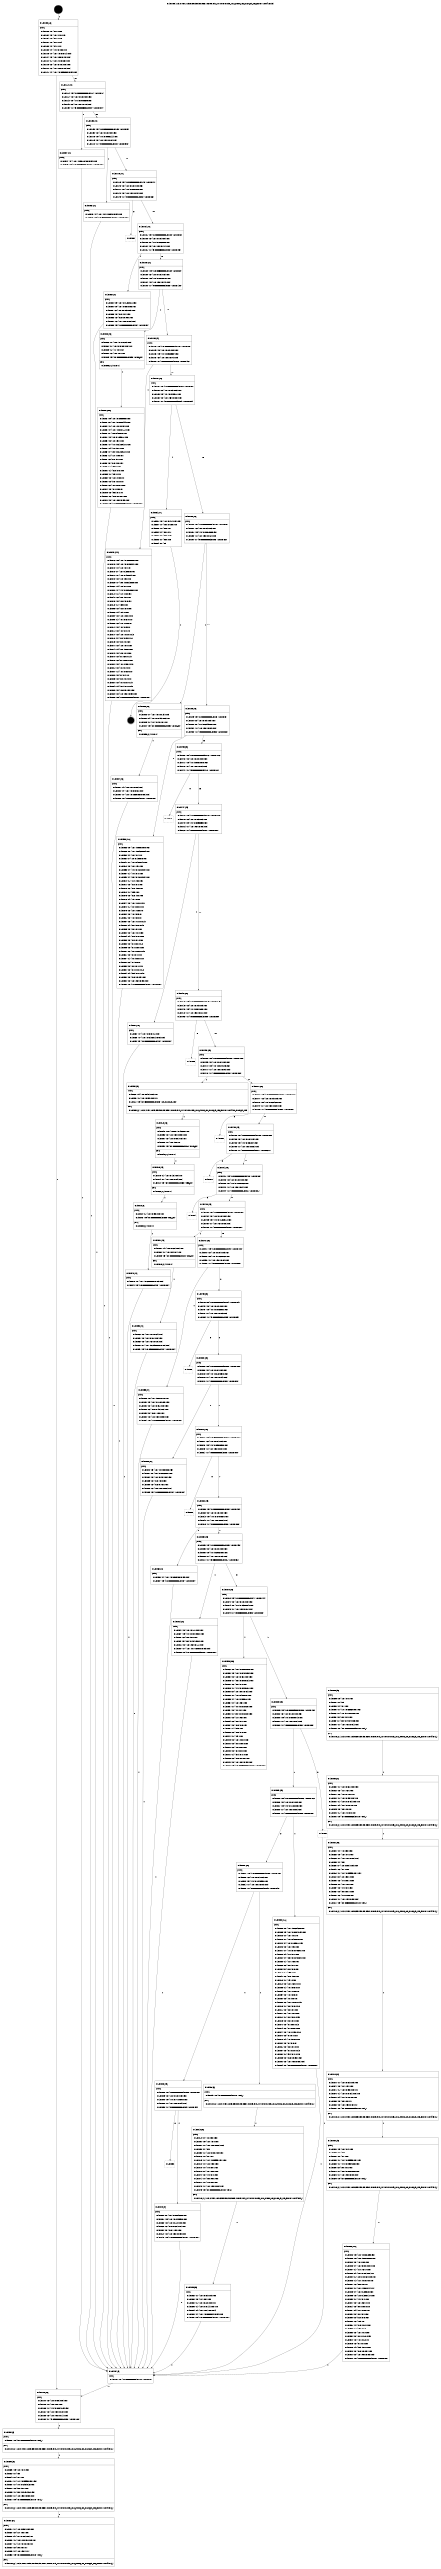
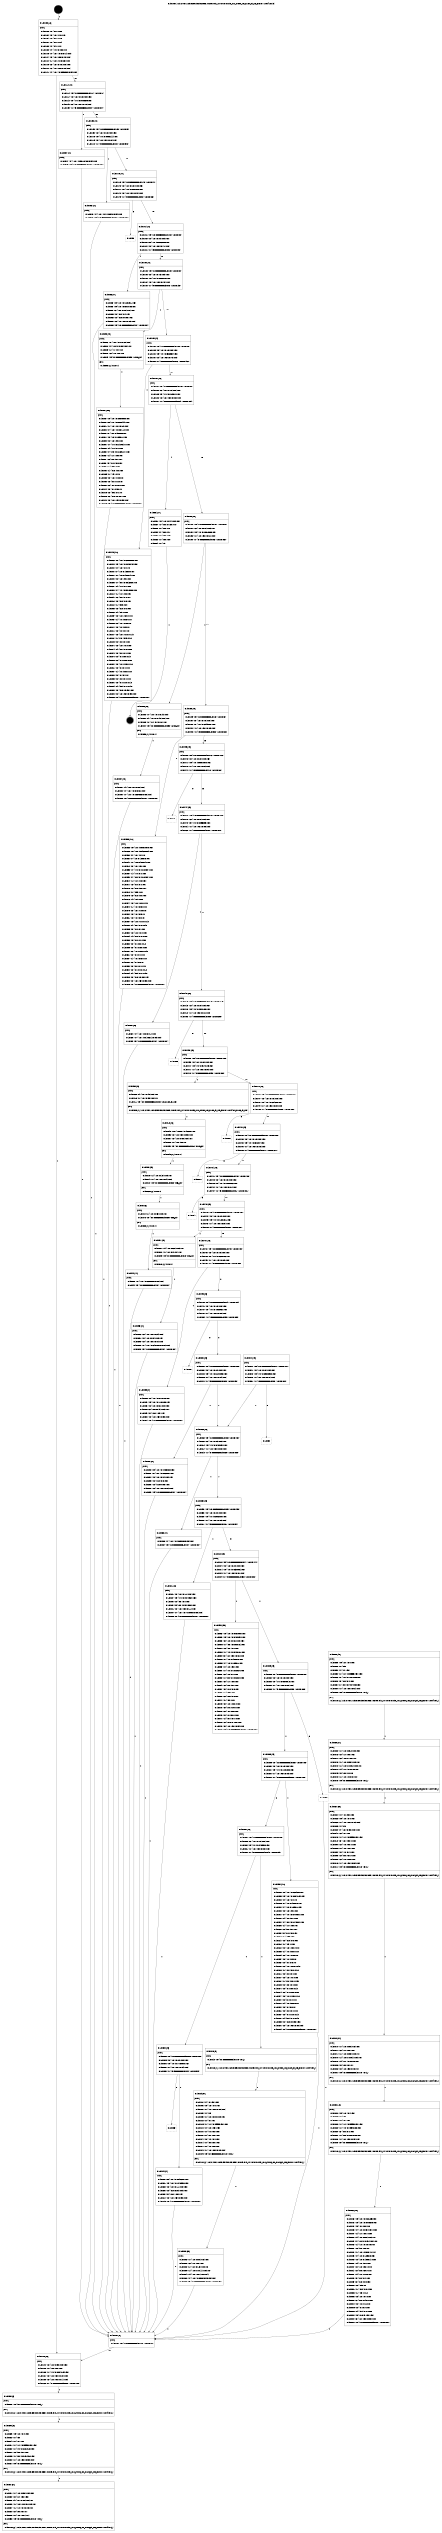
(218, 1405) -> (218, 1405)
